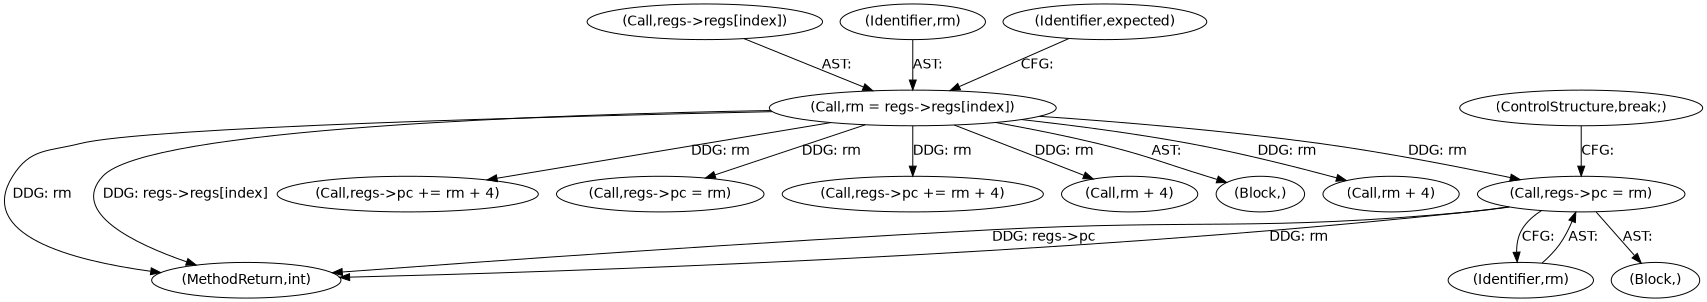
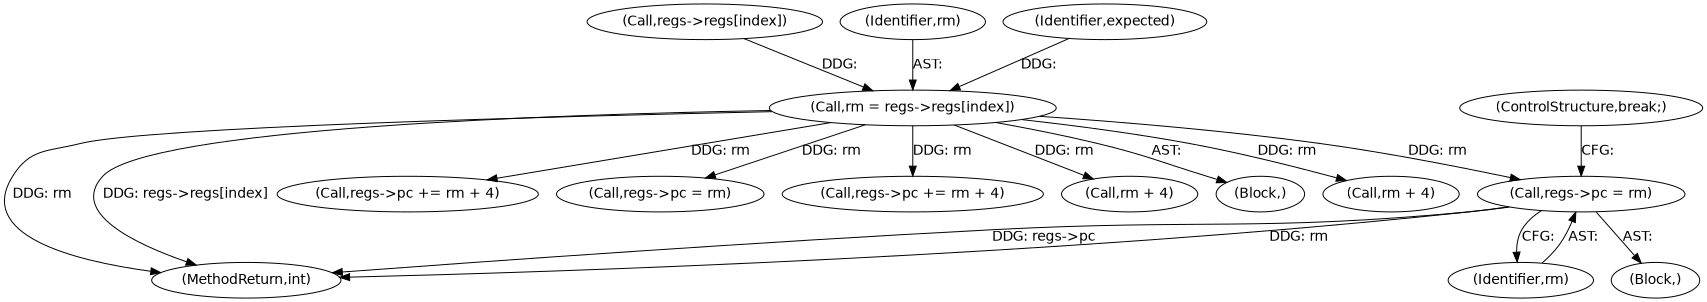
(839, 65) -> (842, 65)
(1039, 65) -> (1041, 65)
